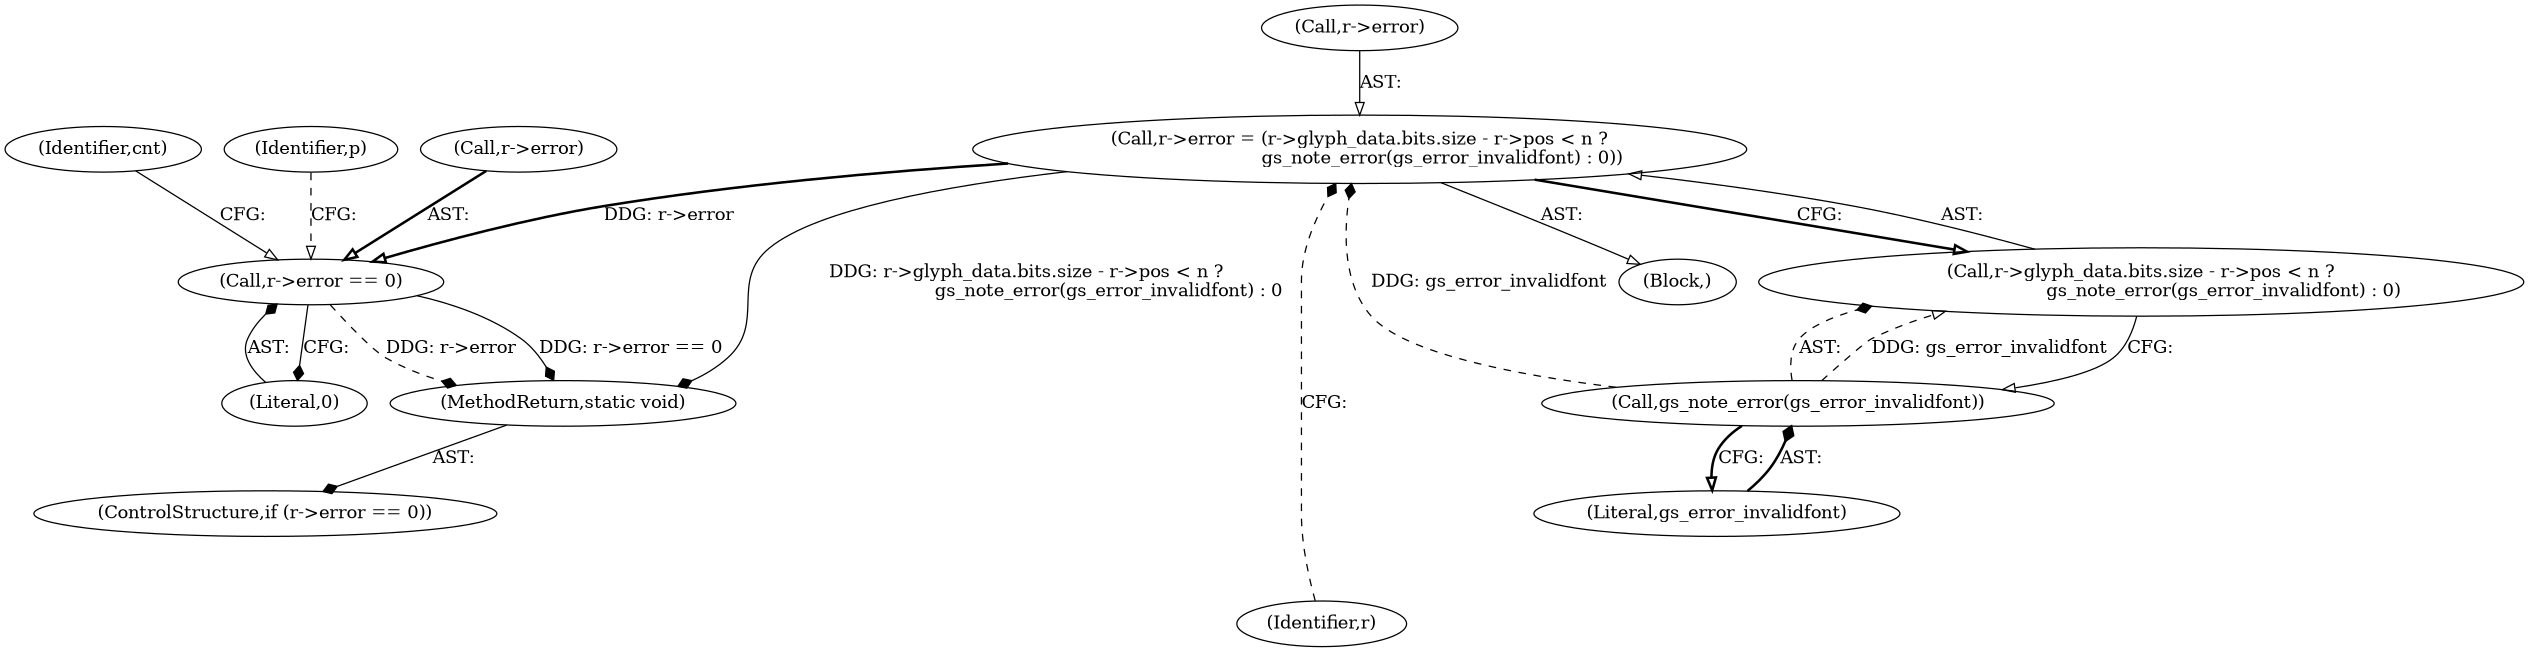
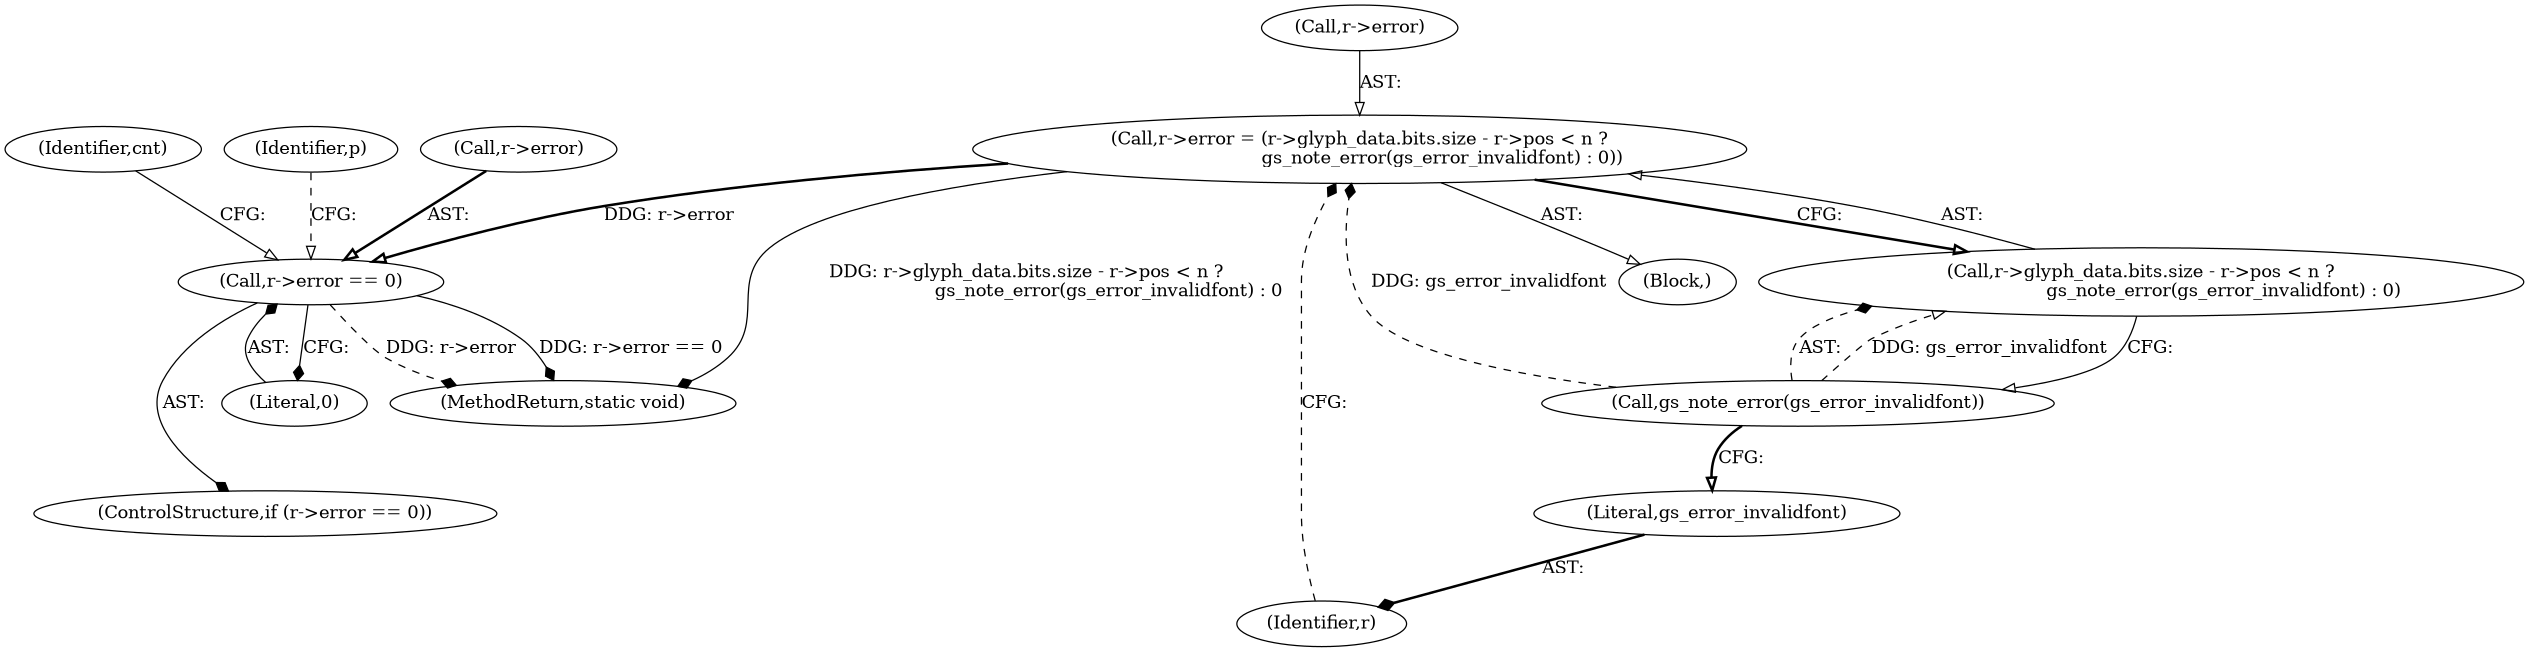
(422, 456) -> (163, 381)
(1770, 468) -> (1519, 569)
